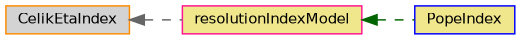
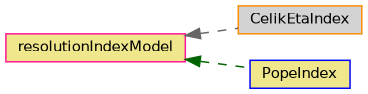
(163, 20) -> (219, 31)
